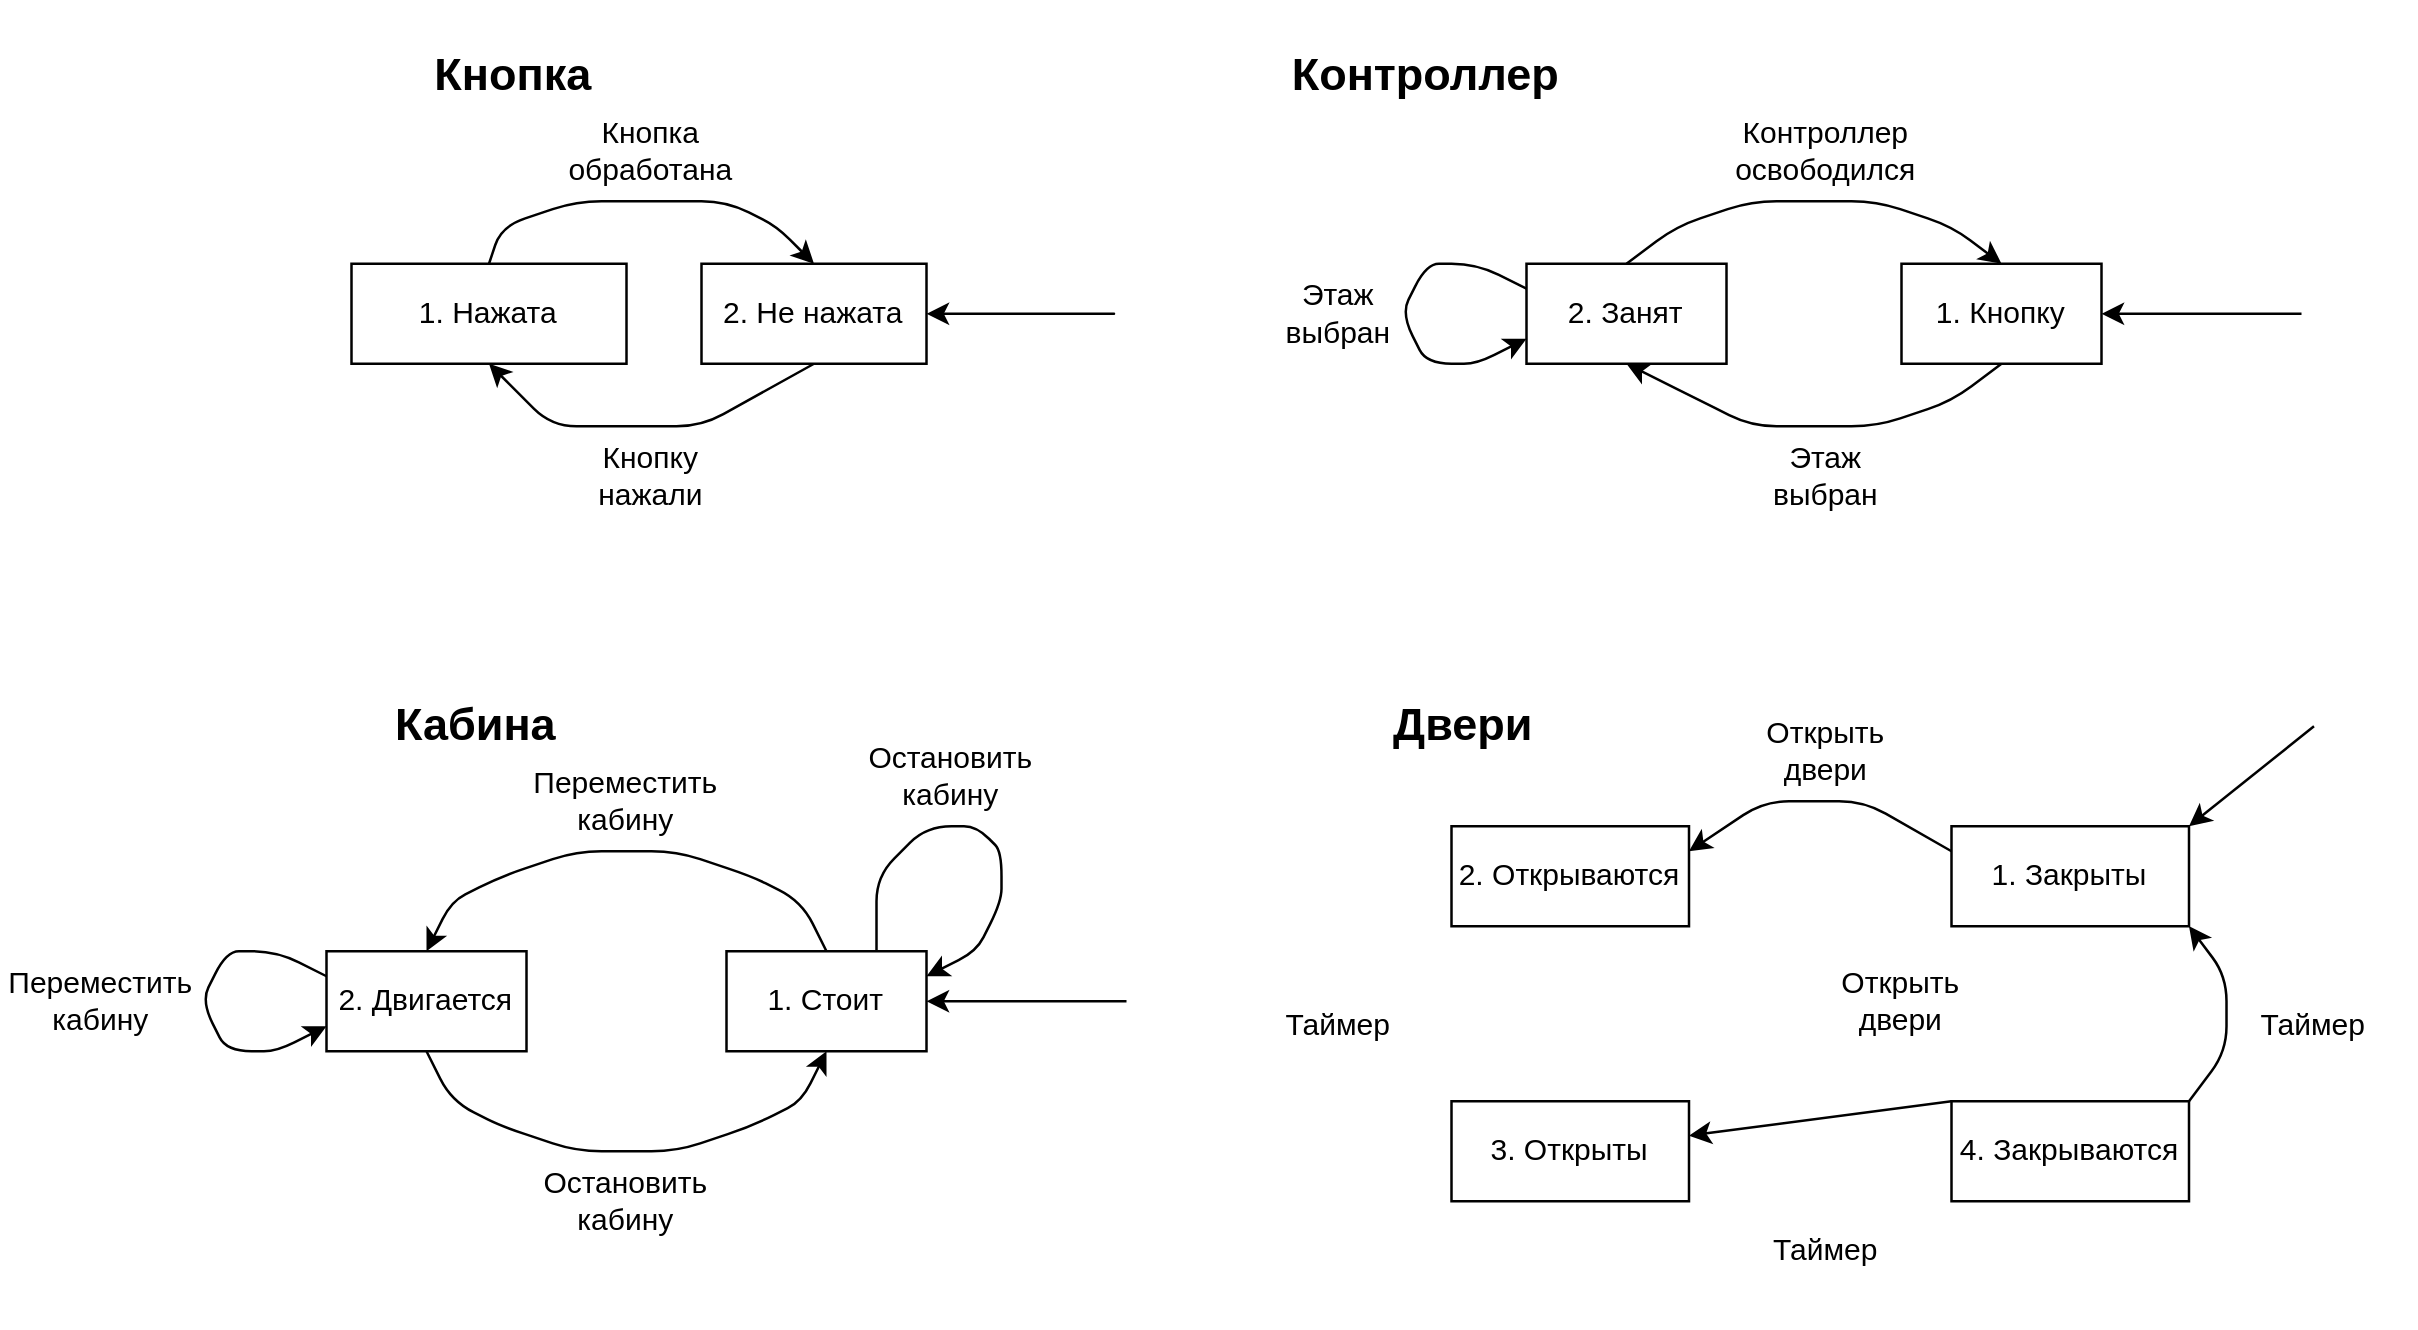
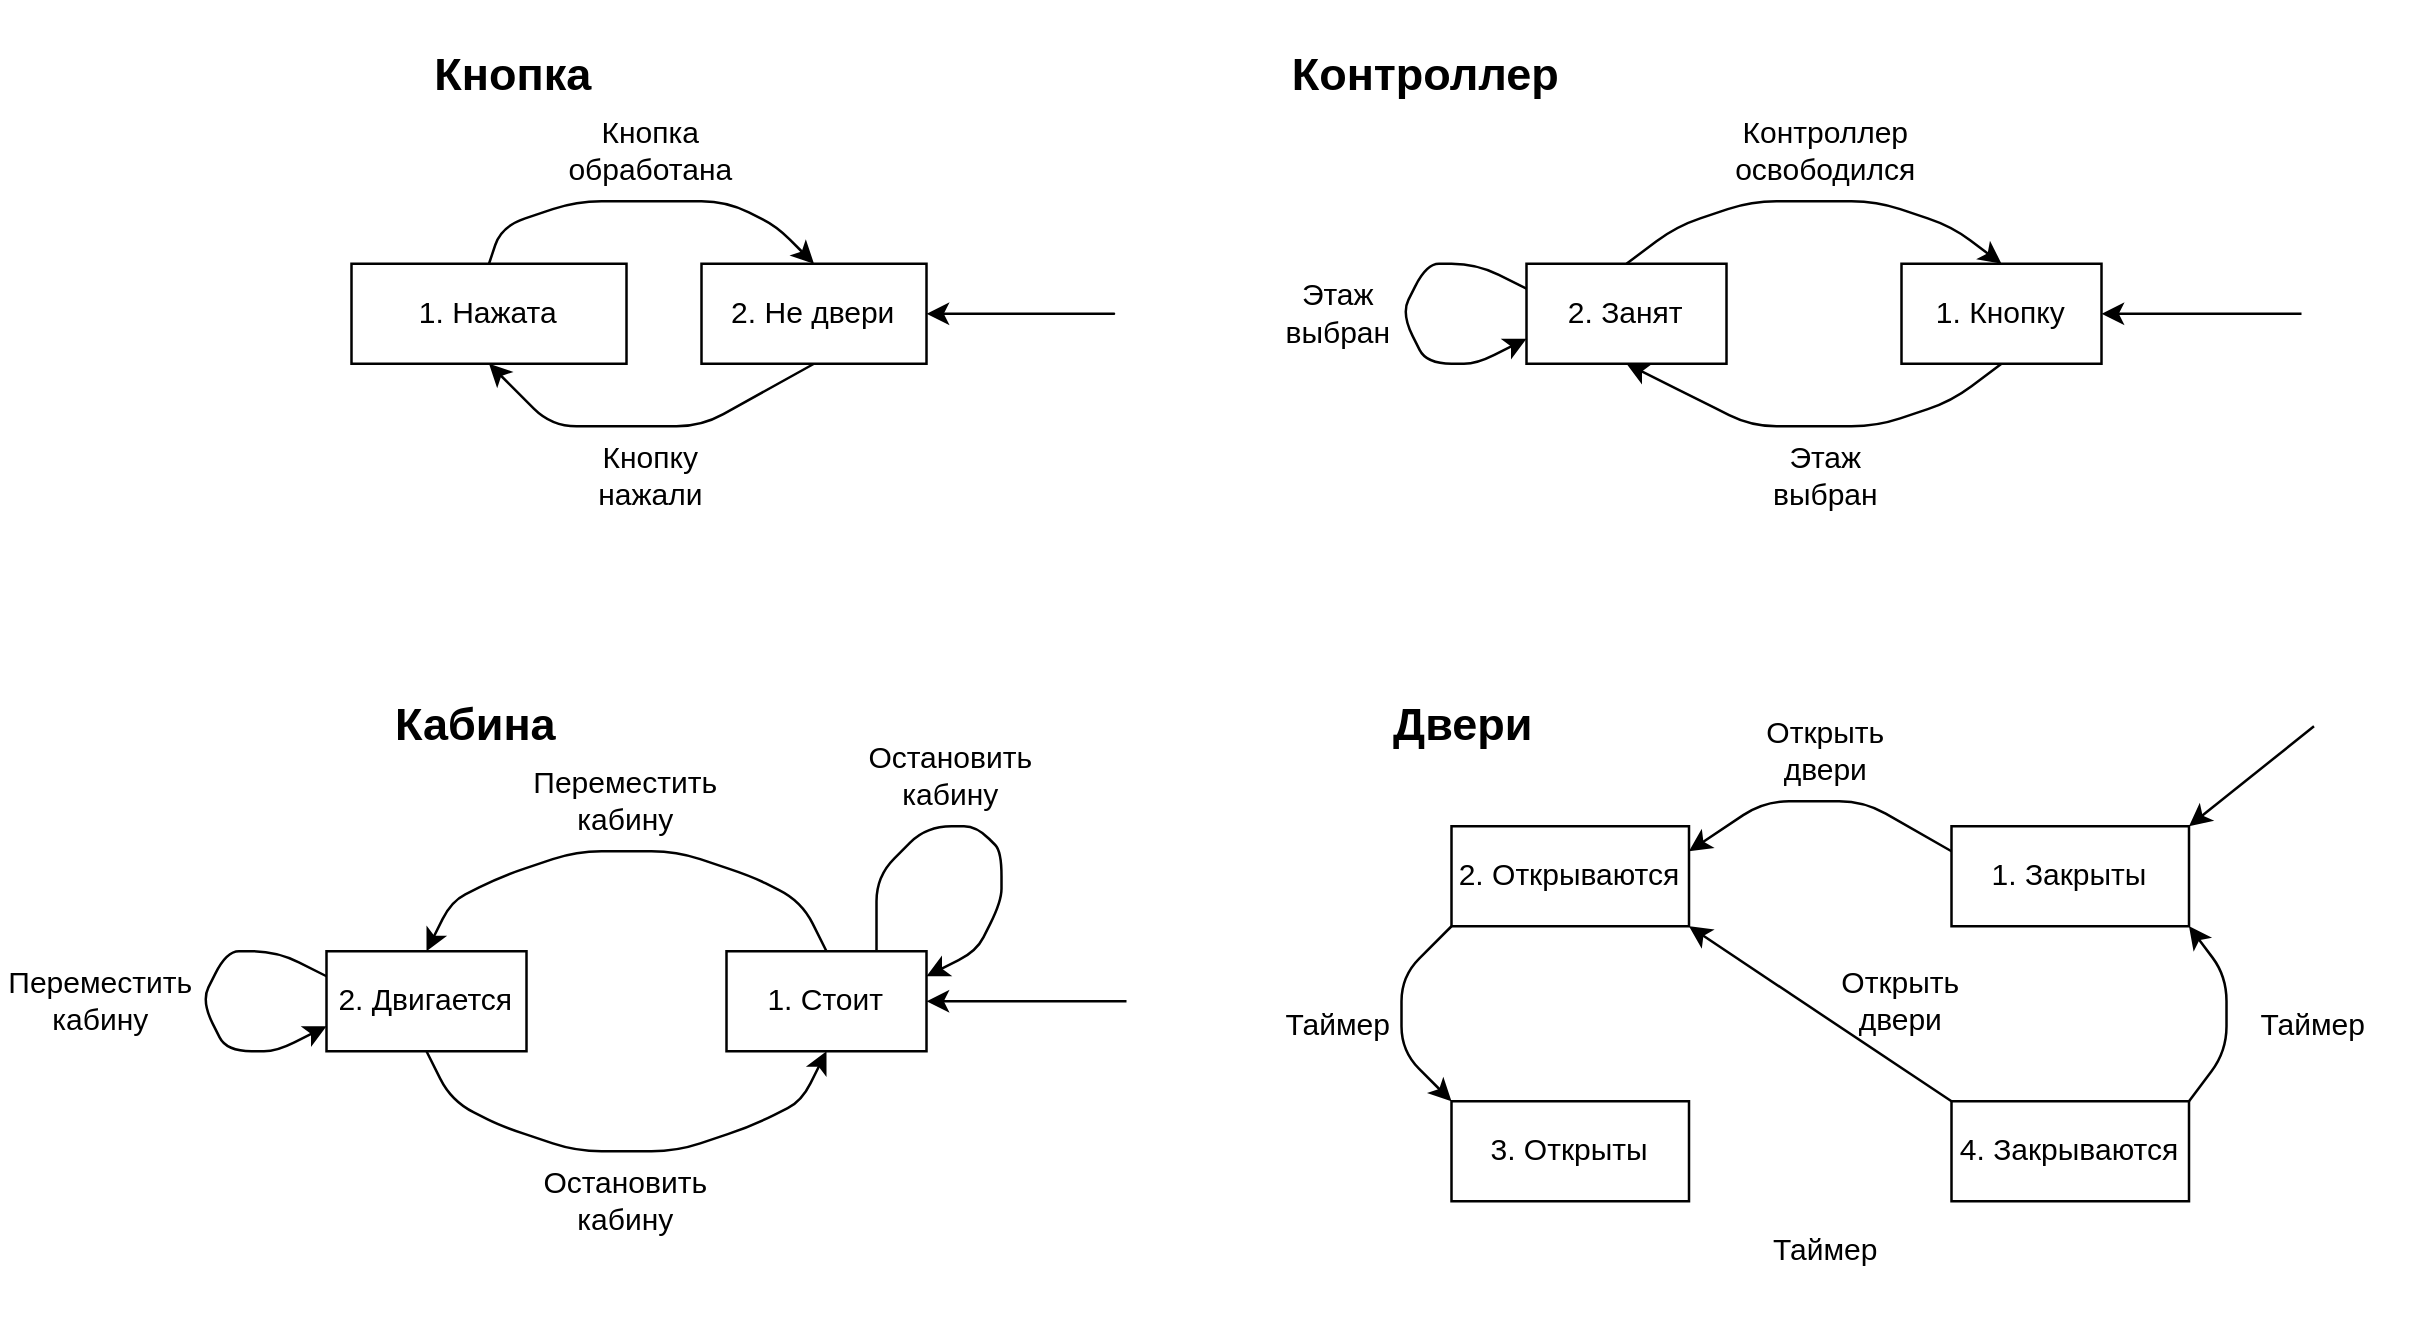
(814, 314) -> (814, 314)
none -> (1401, 1005)
(1828, 1117) -> (1827, 1018)
